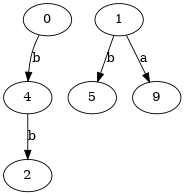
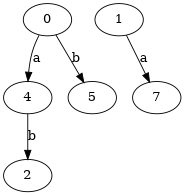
(107, 54) -> (68, 55)
(37, 59) -> (37, 59)
(157, 98) -> (157, 98)
